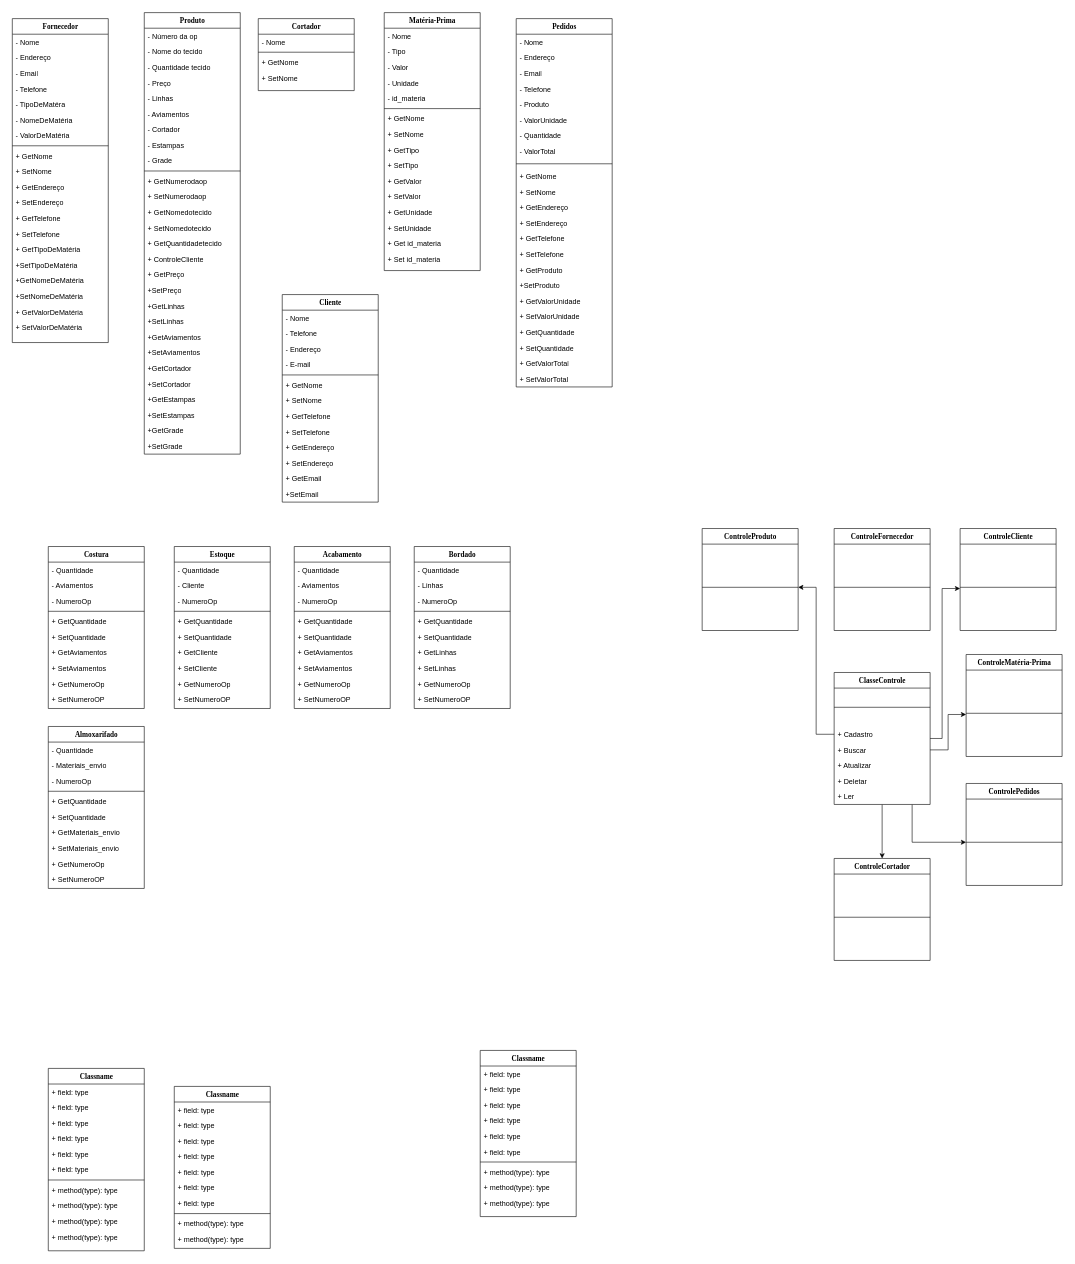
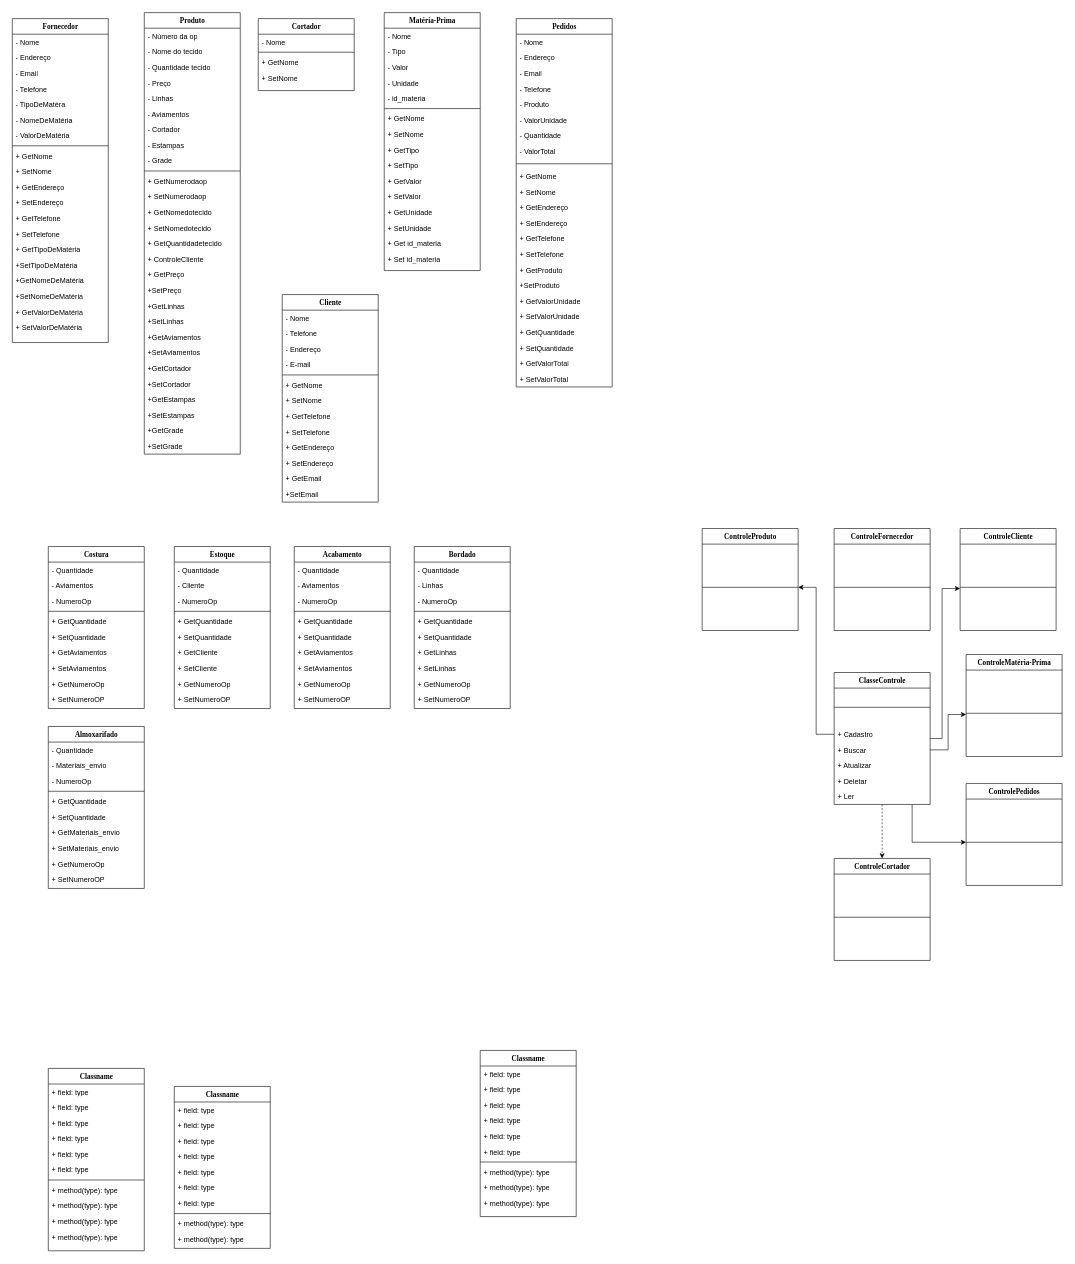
(882, 829) -> (882, 829)
